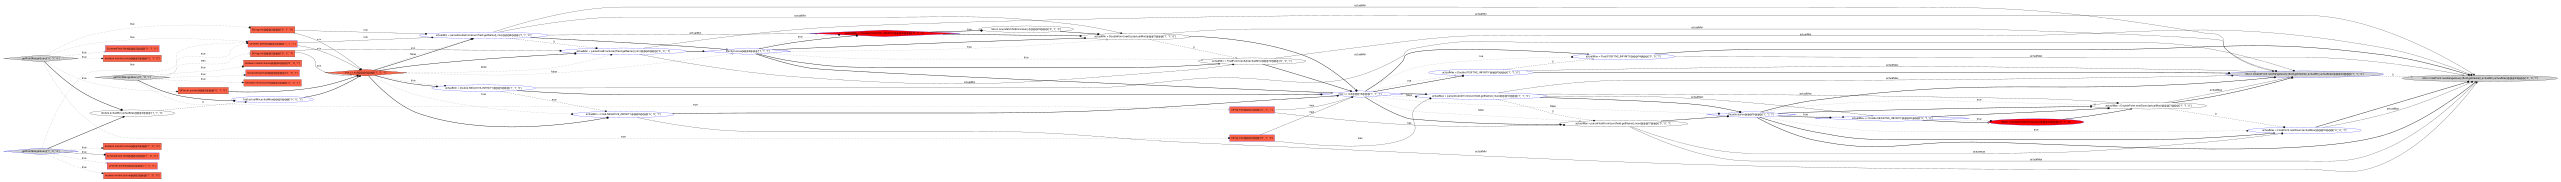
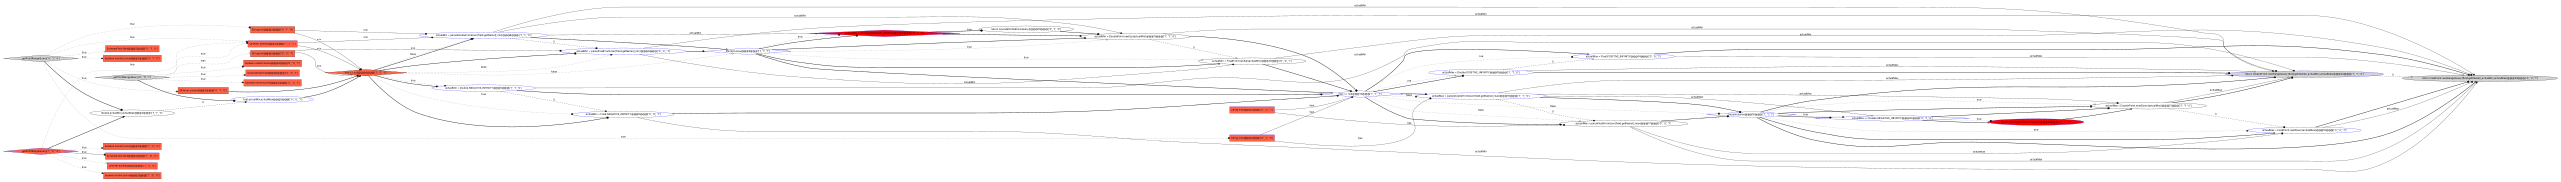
(554, 100) -> (554, 100)
(680, 106) -> none
(41, 151) -> (41, 151)
